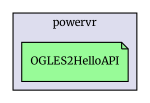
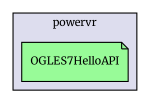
(75, 62) -> (75, 62)
